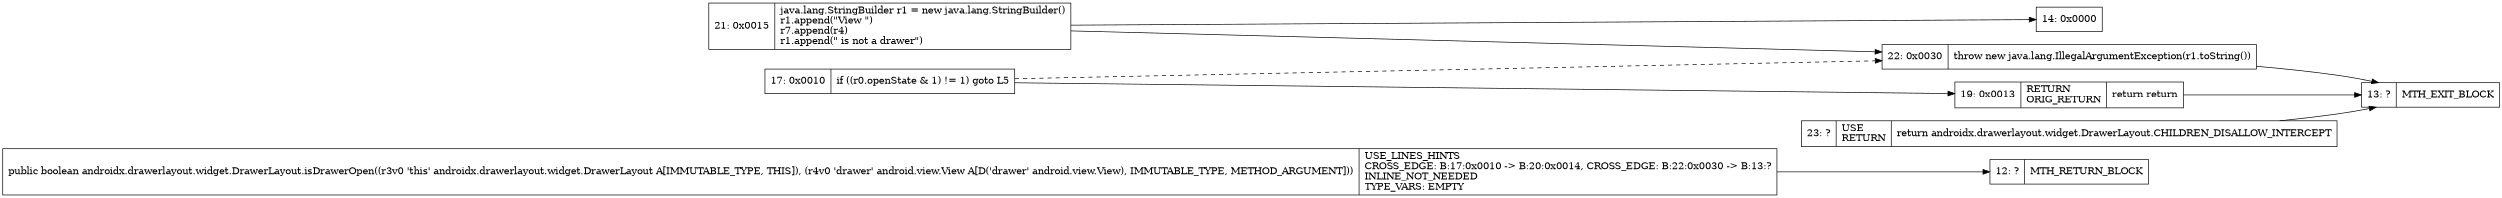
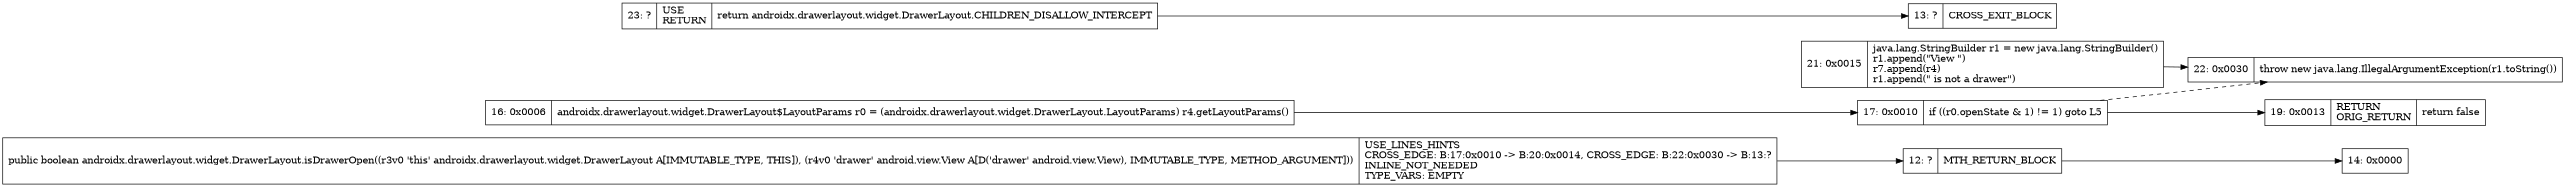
(1550, 22) -> (2198, 161)
(2314, 72) -> none
(2145, 95) -> (2451, 112)
(2269, 95) -> none
(2448, 95) -> (2000, 16)
none -> (890, 113)
